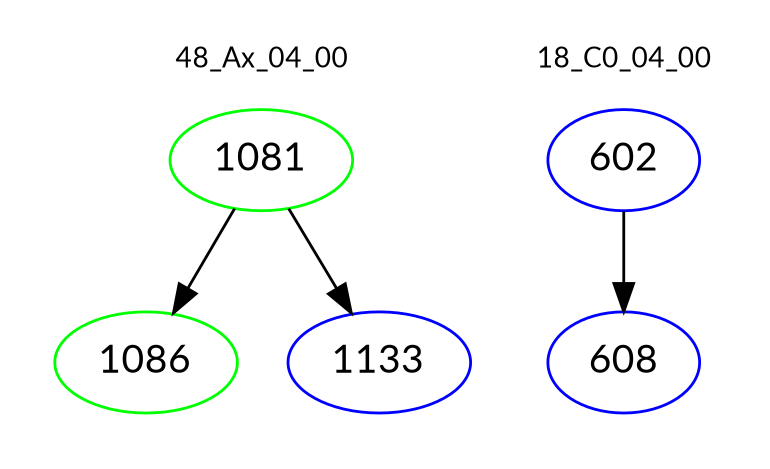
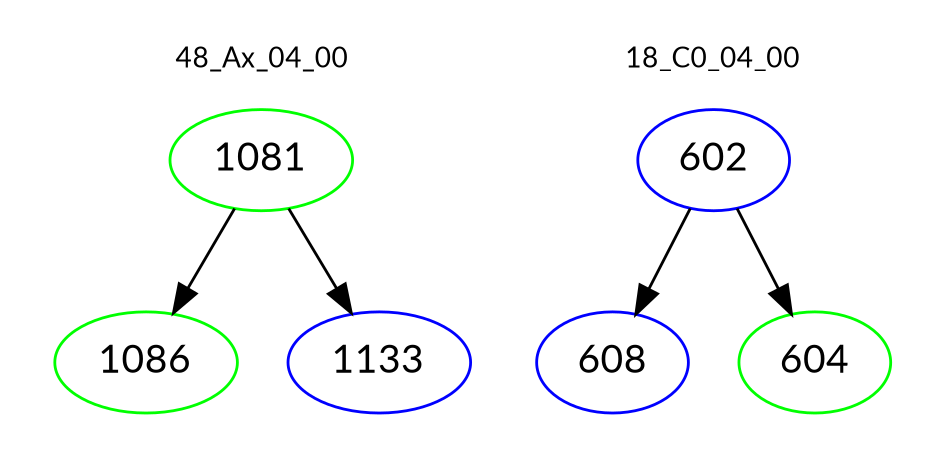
none -> (815, 362)
